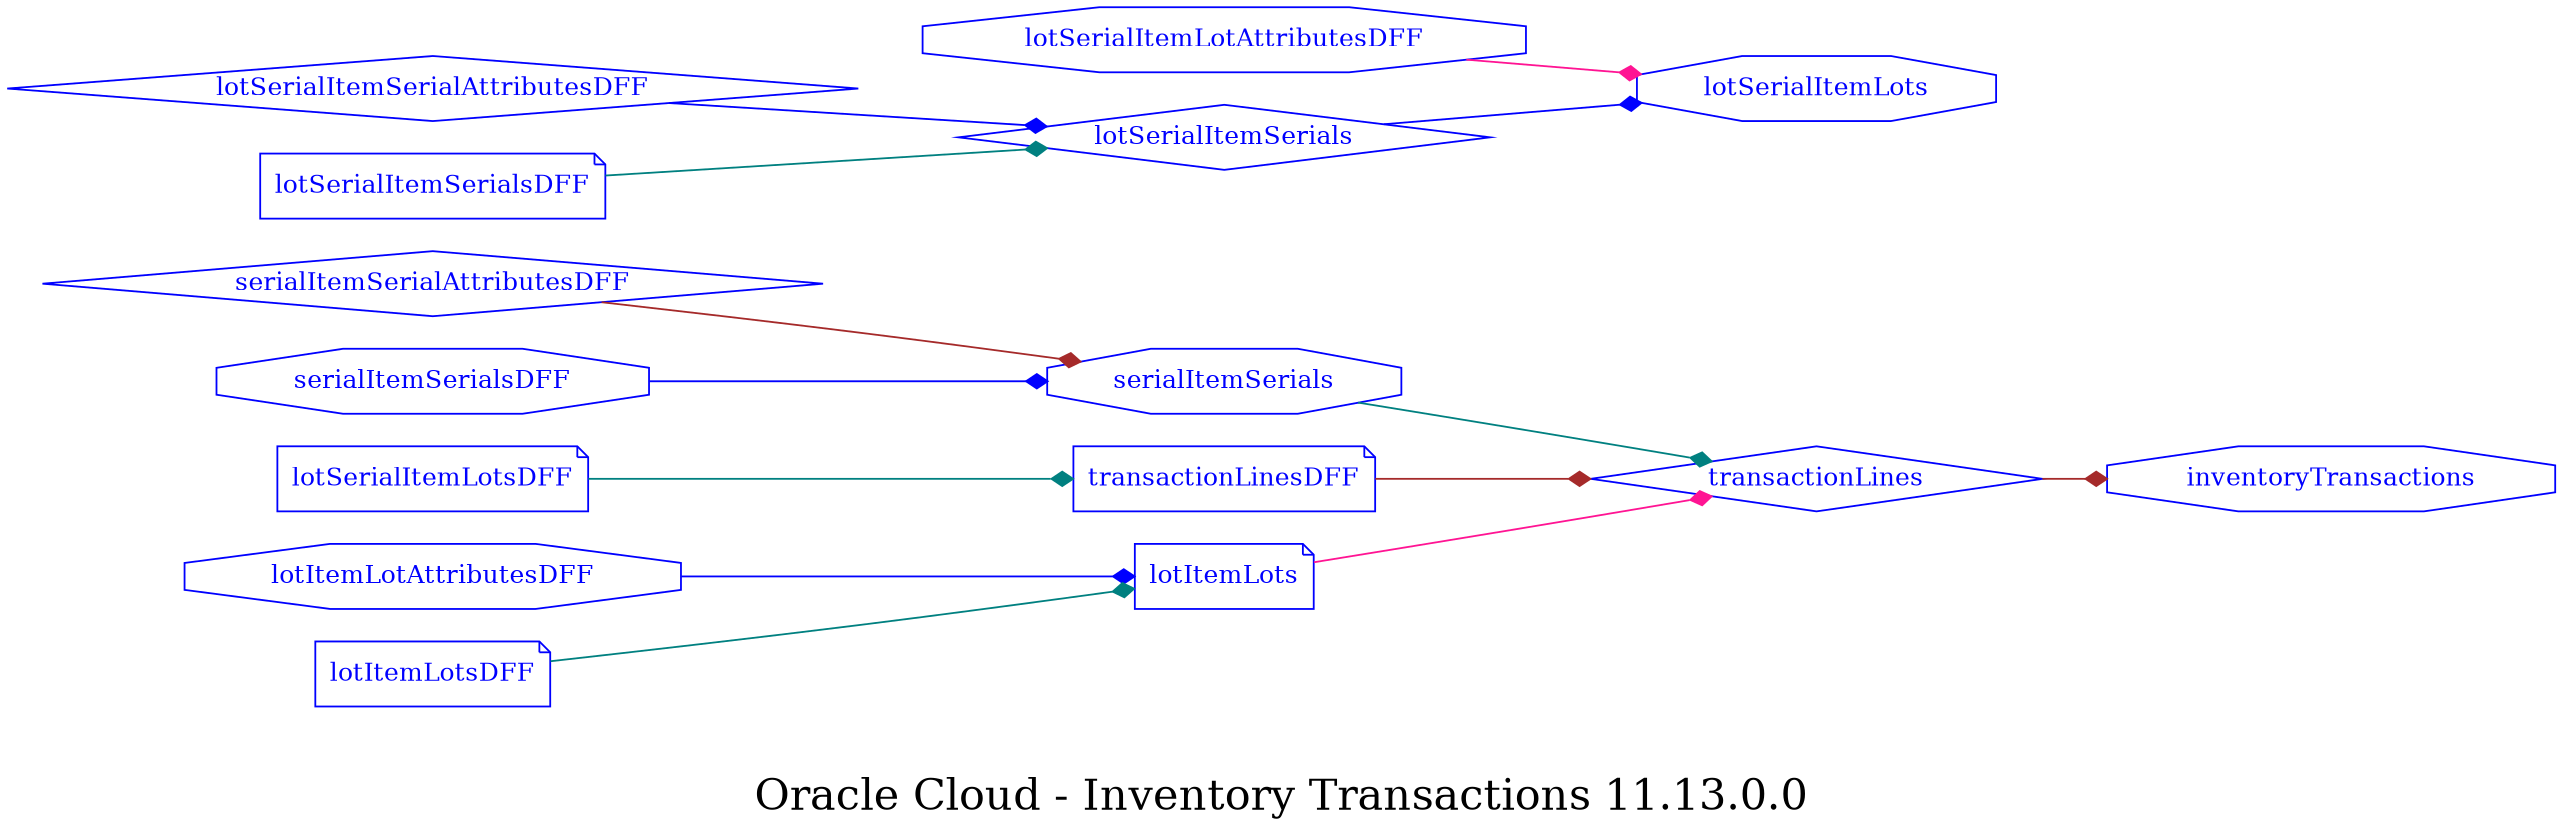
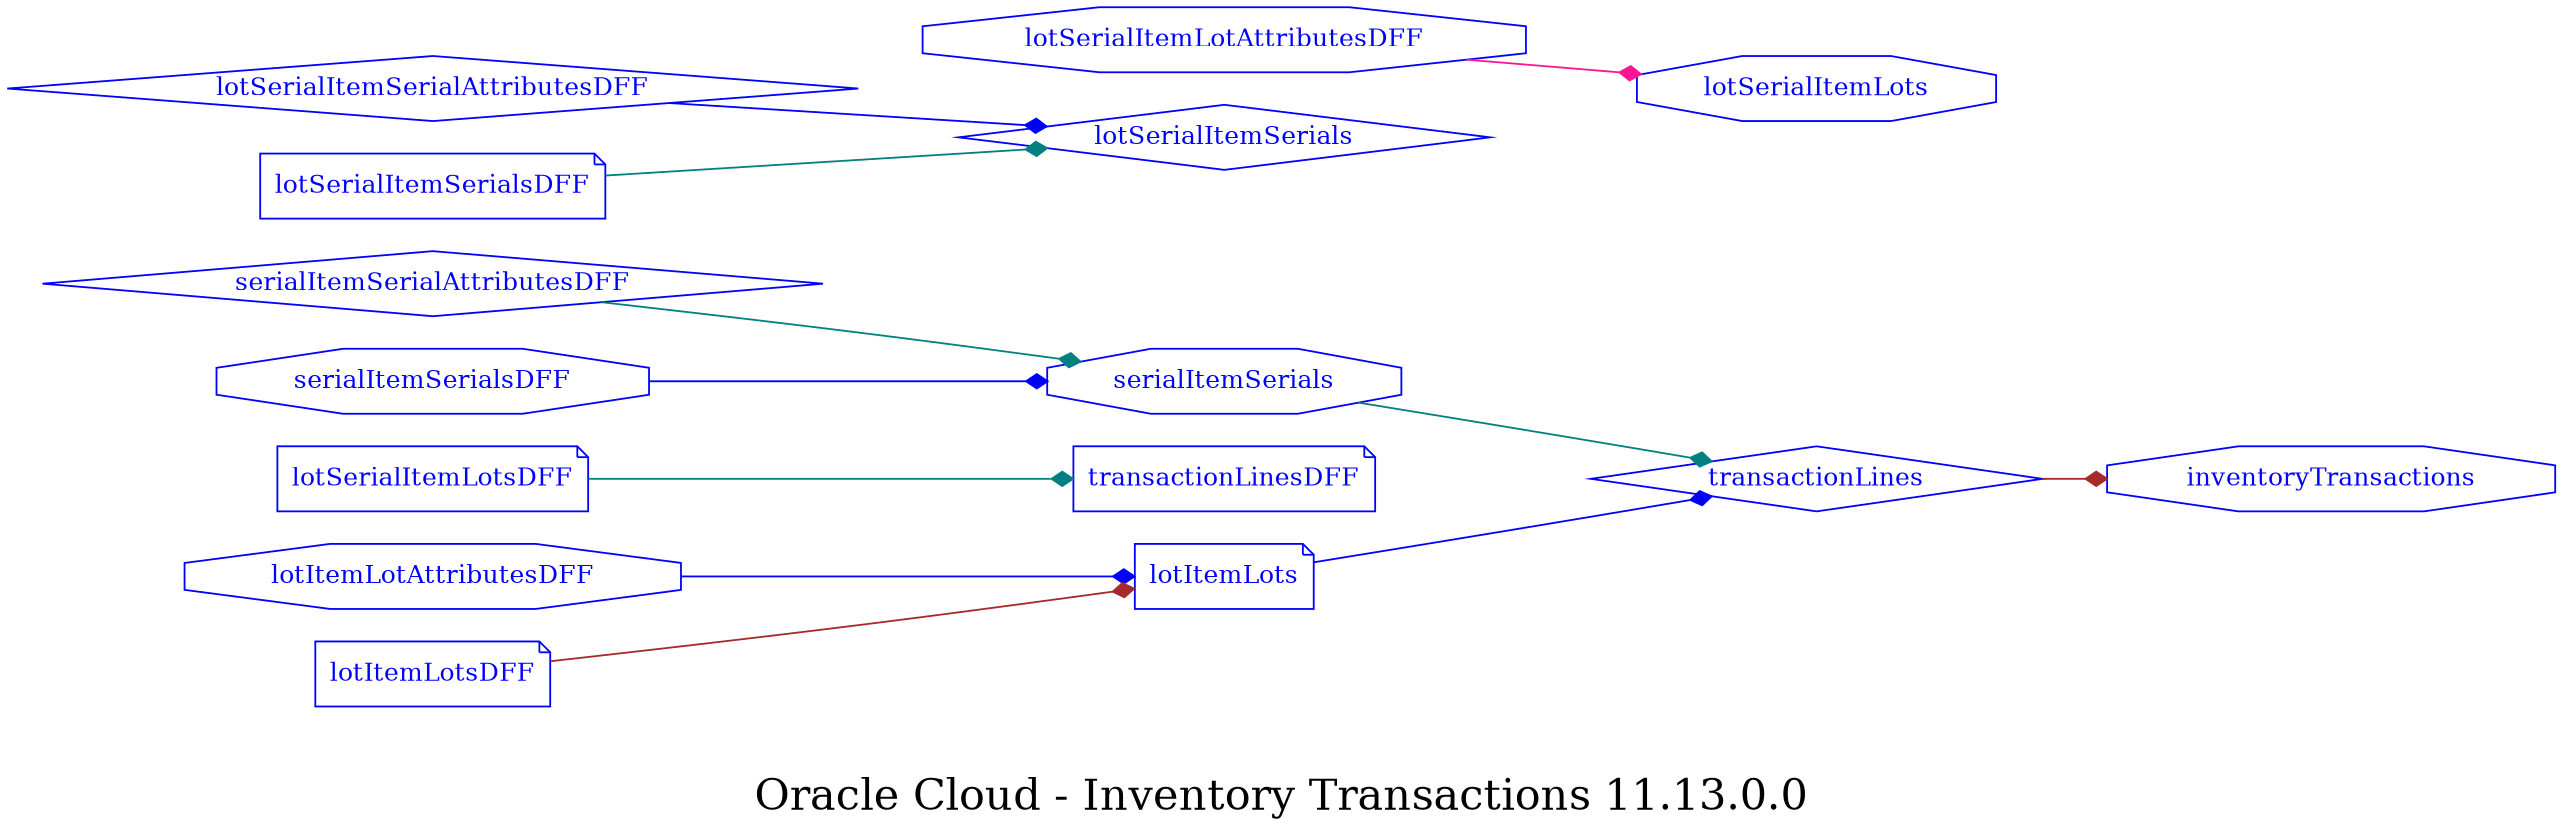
(1502, 114) -> none
(830, 329) -> (830, 329)
(1472, 479) -> none
(1502, 532) -> (1502, 532)
(832, 628) -> (832, 628)
